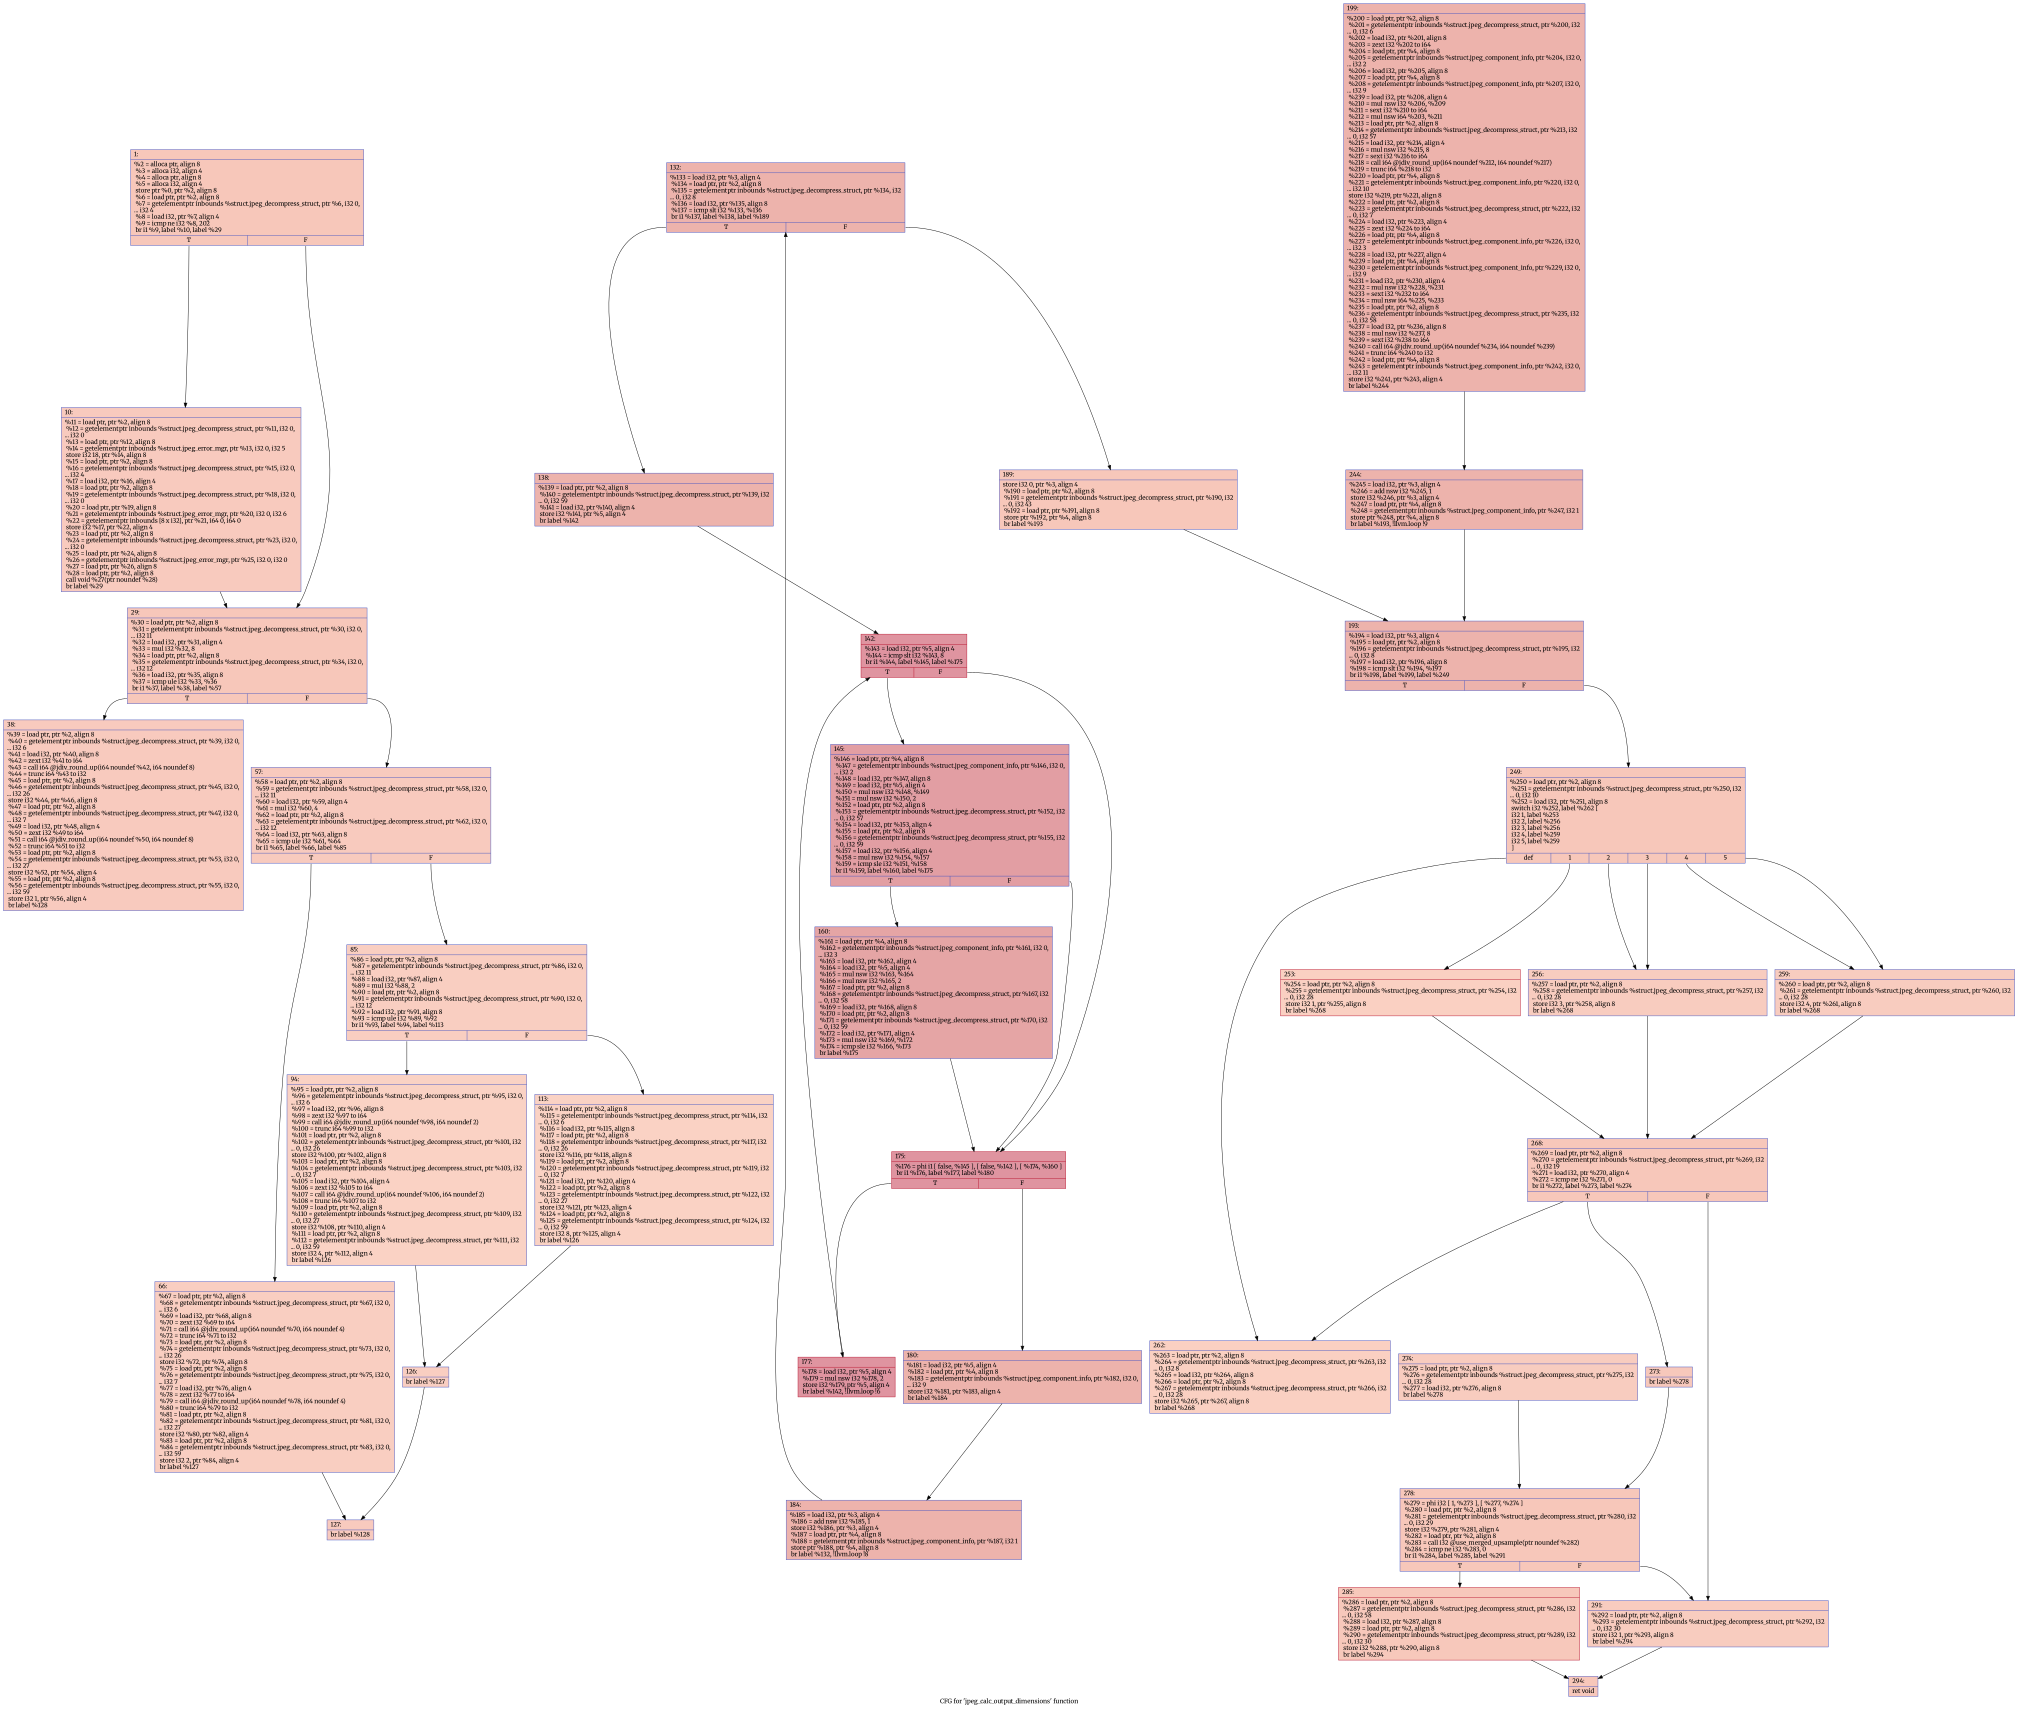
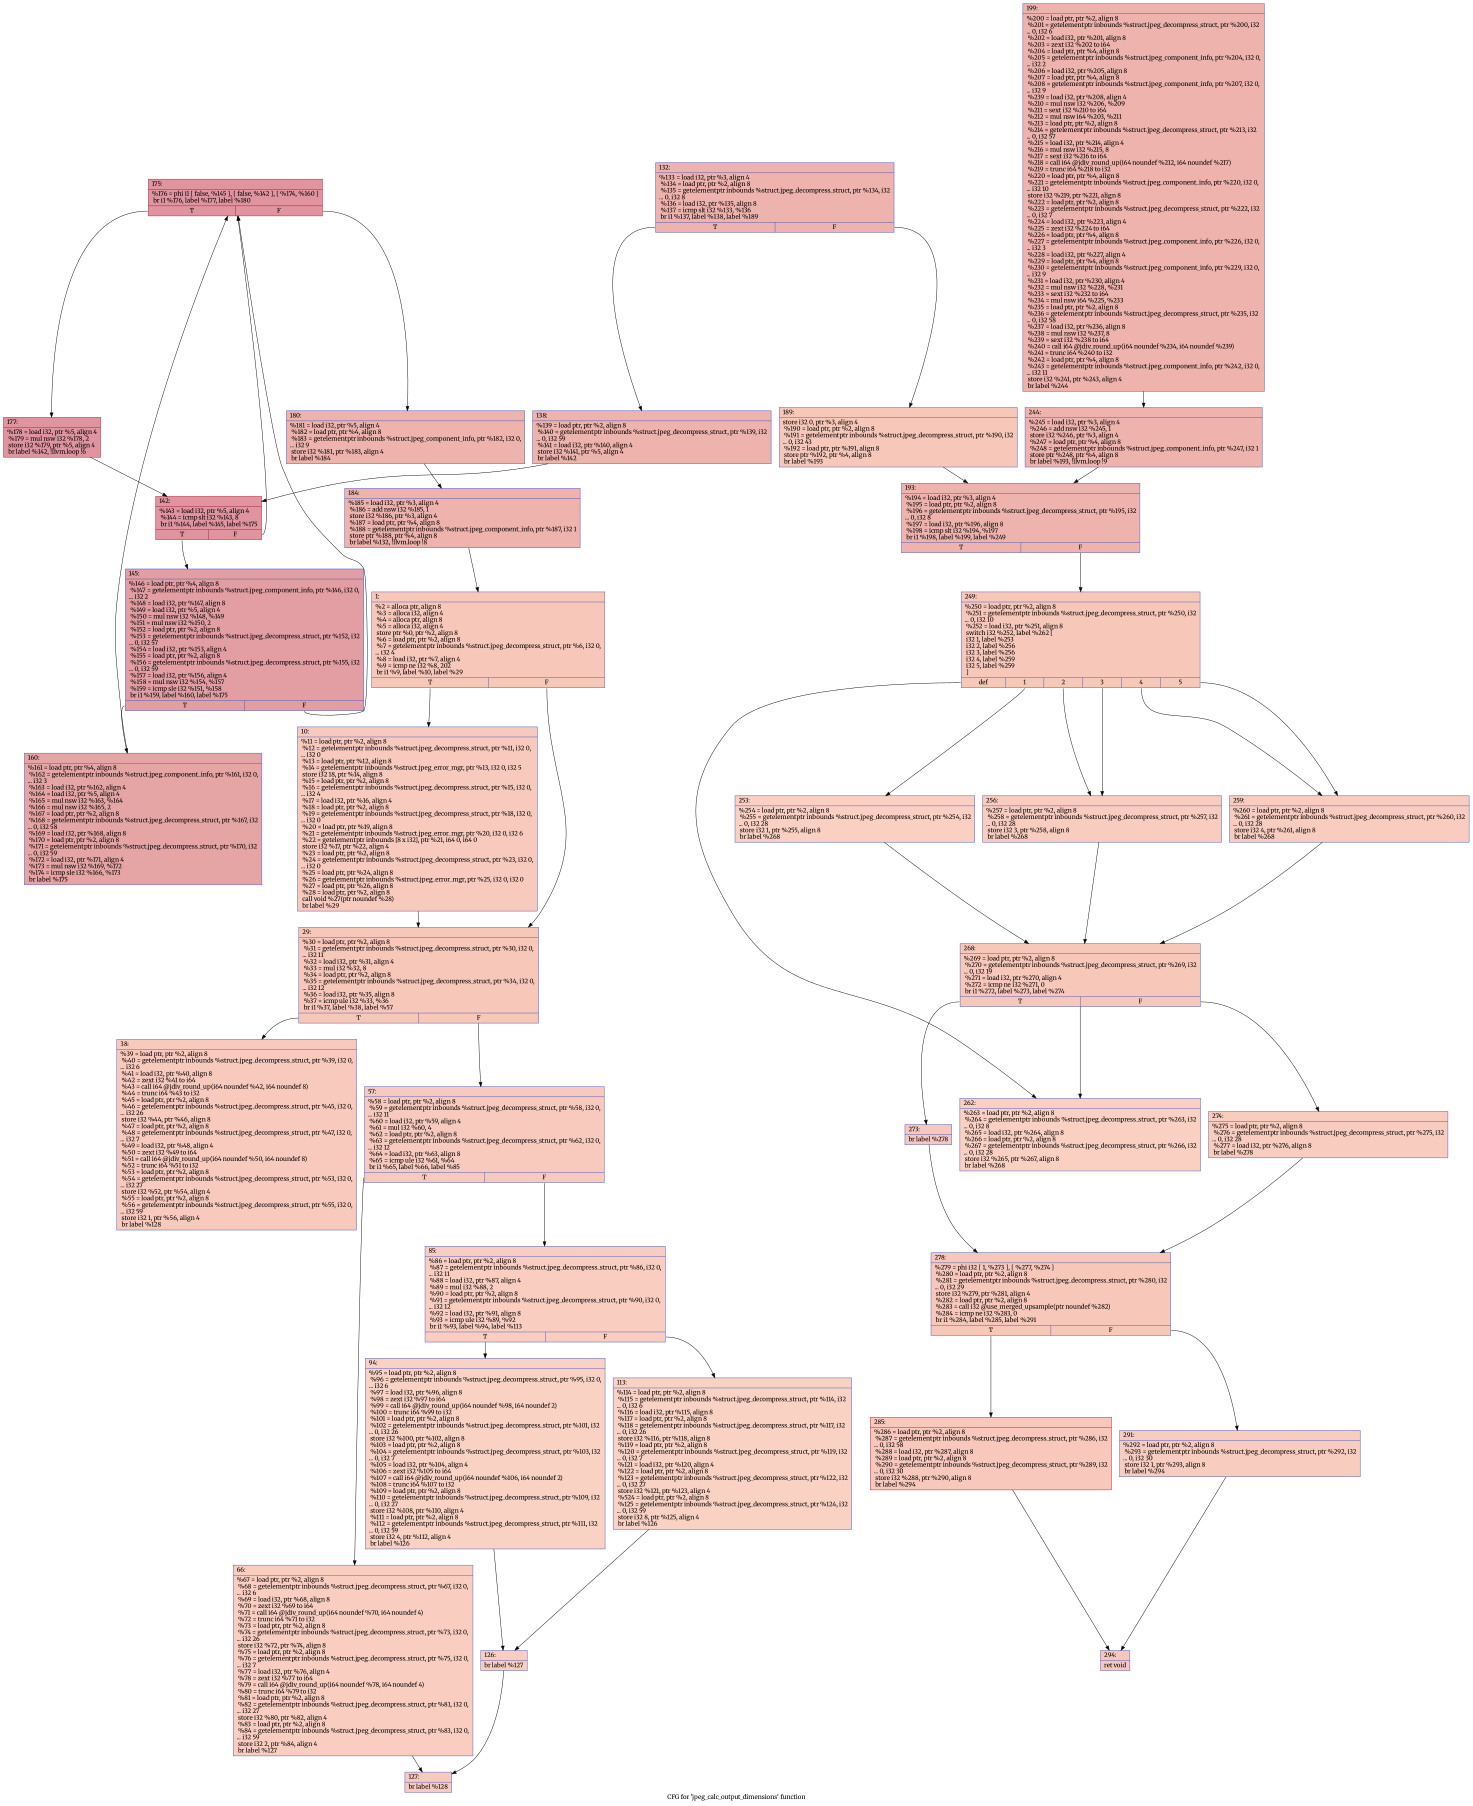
(786, 876) -> (473, 568)
(1400, 993) -> (855, 819)
(584, 1214) -> (663, 1498)
(1708, 1399) -> (1272, 1039)
